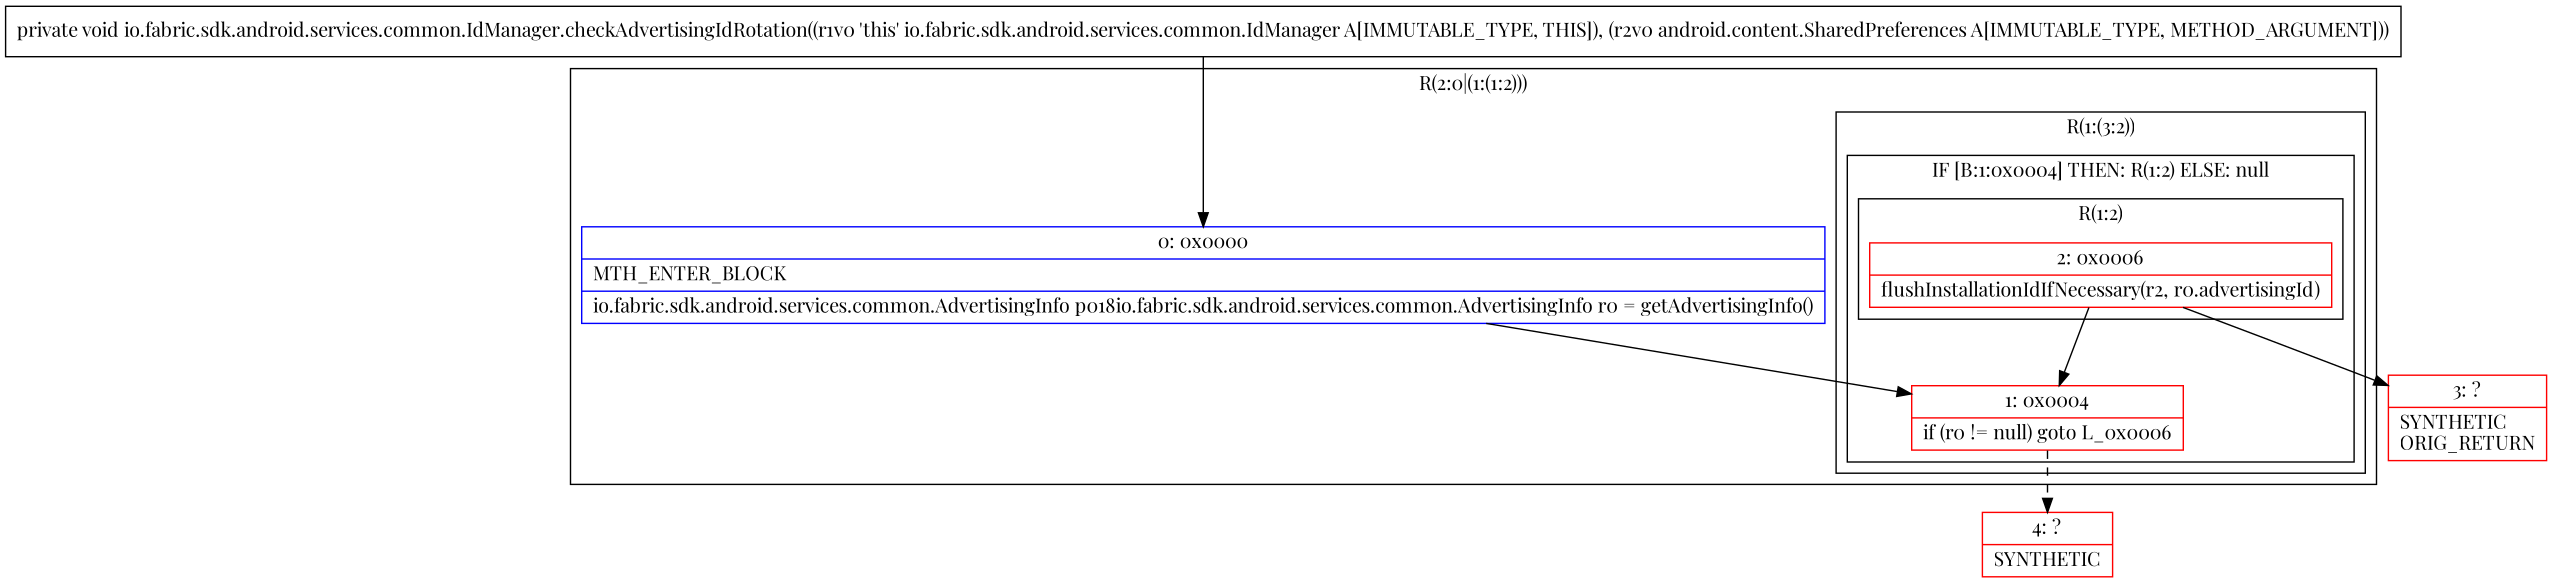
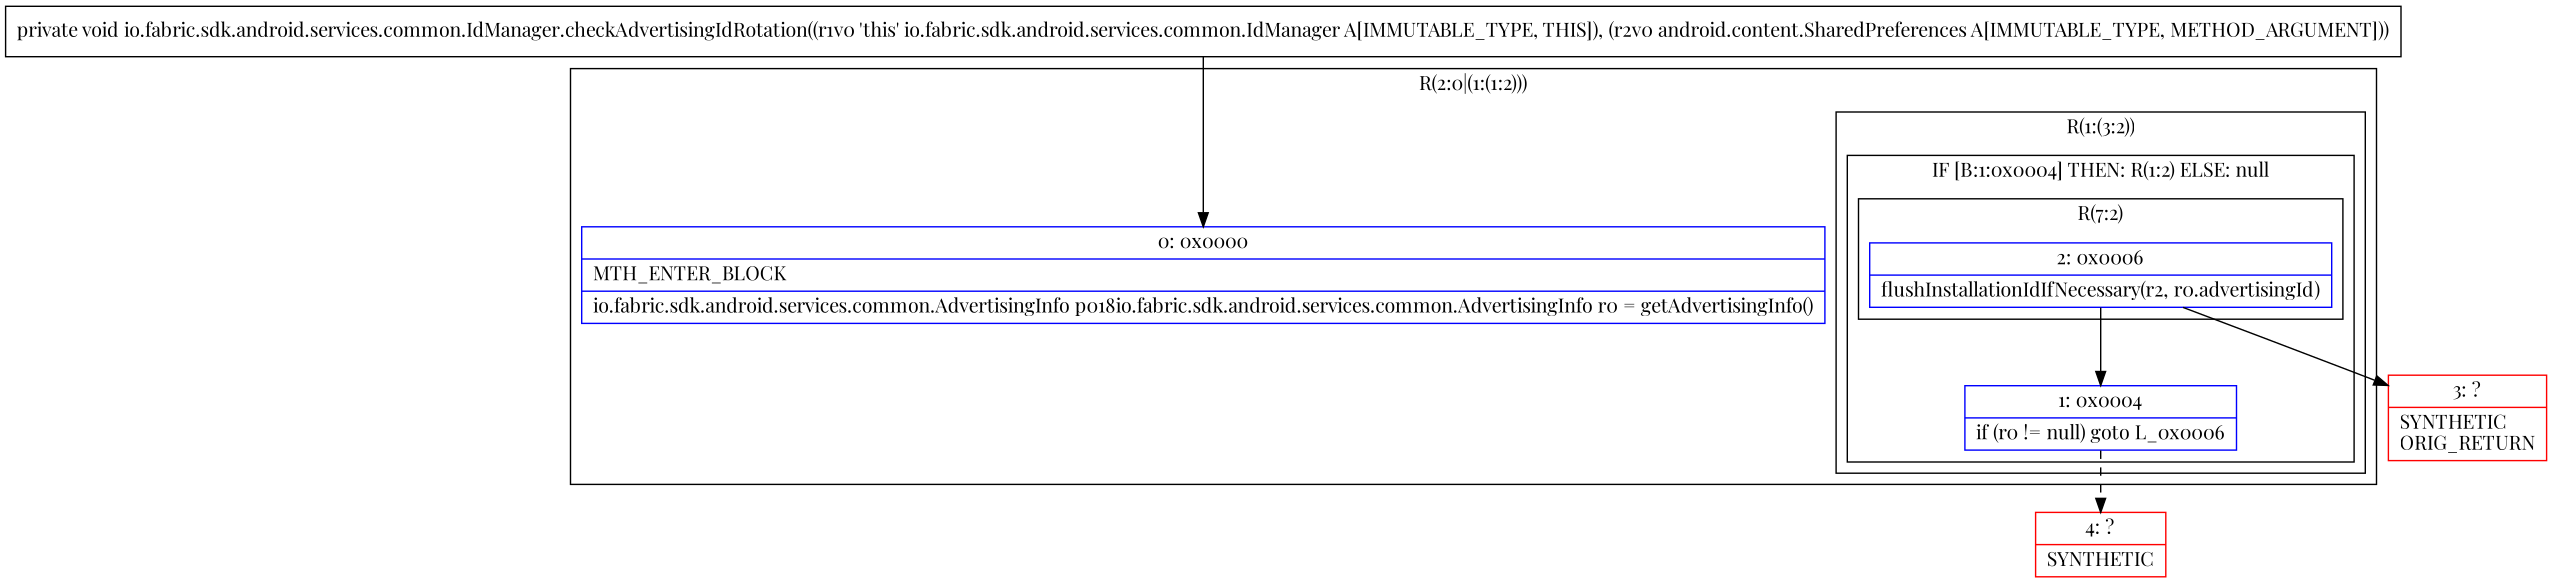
(2101, 215) -> (2101, 215)
(2101, 275) -> (2101, 275)
(1691, 357) -> none
(2047, 418) -> (2101, 418)
